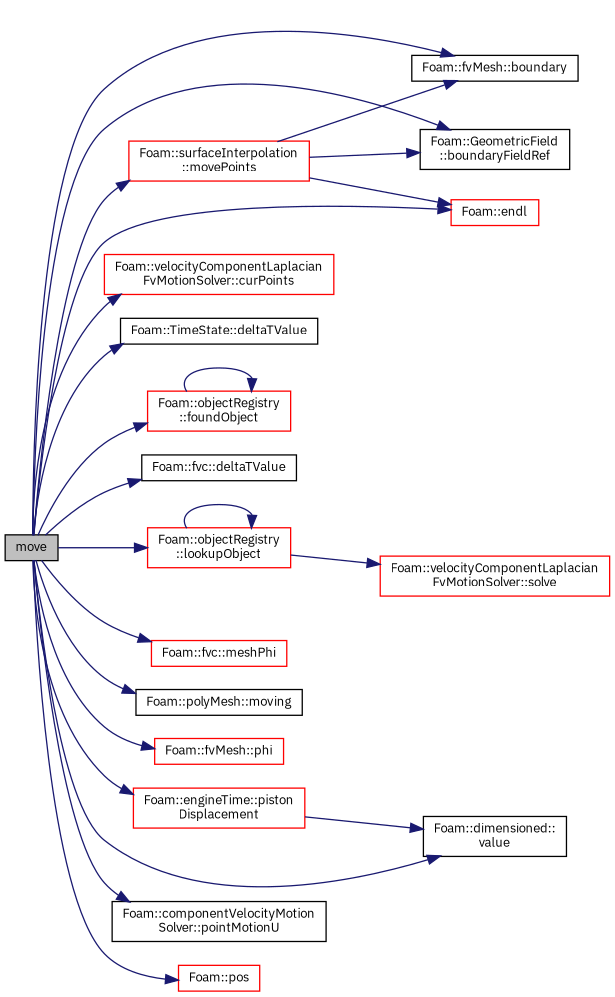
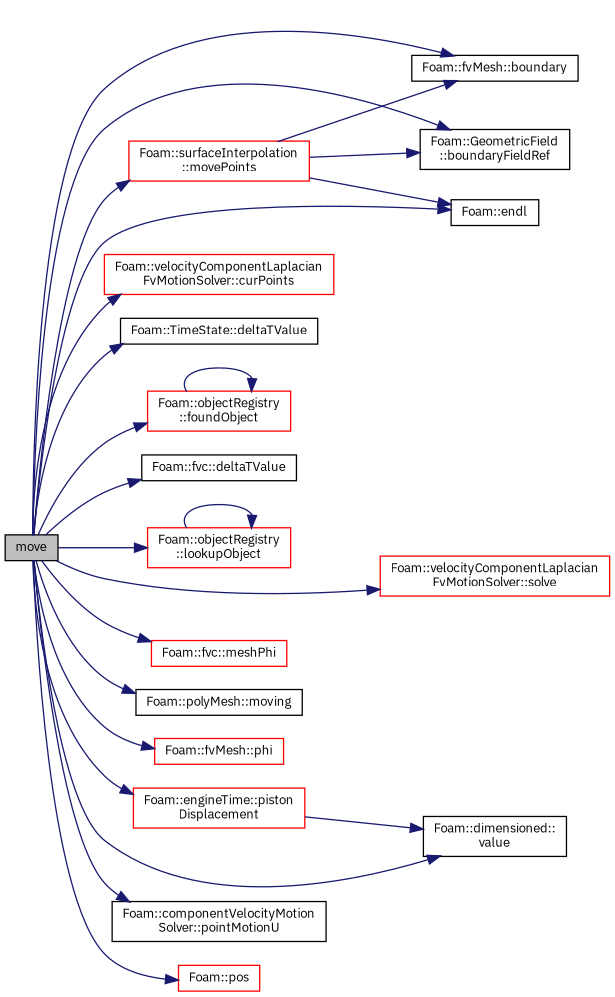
(495, 213) -> (495, 213)
(329, 559) -> (209, 592)
